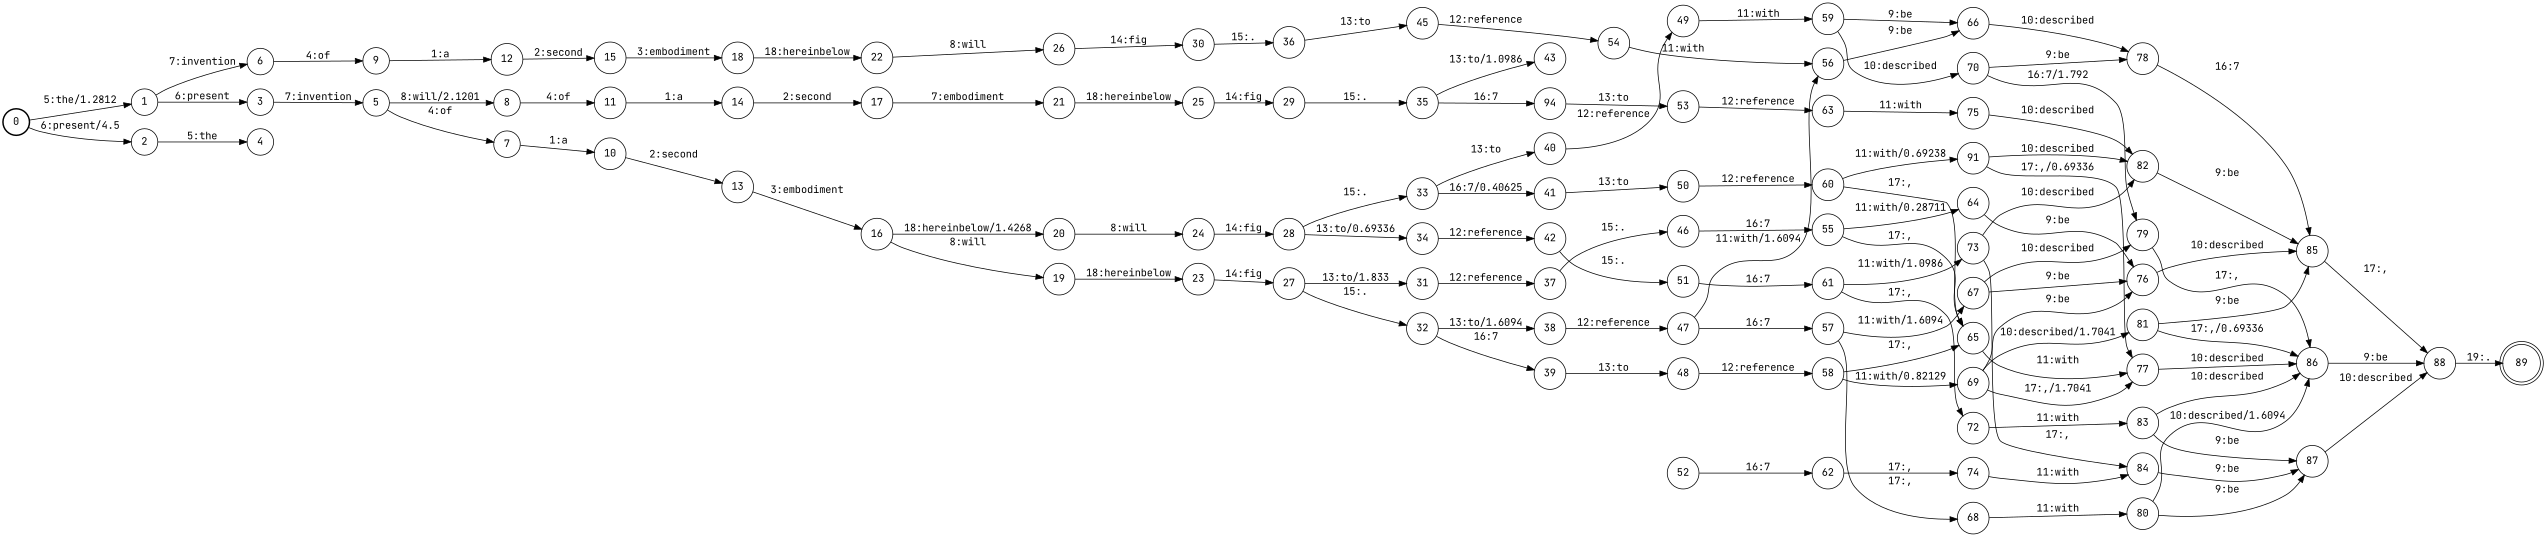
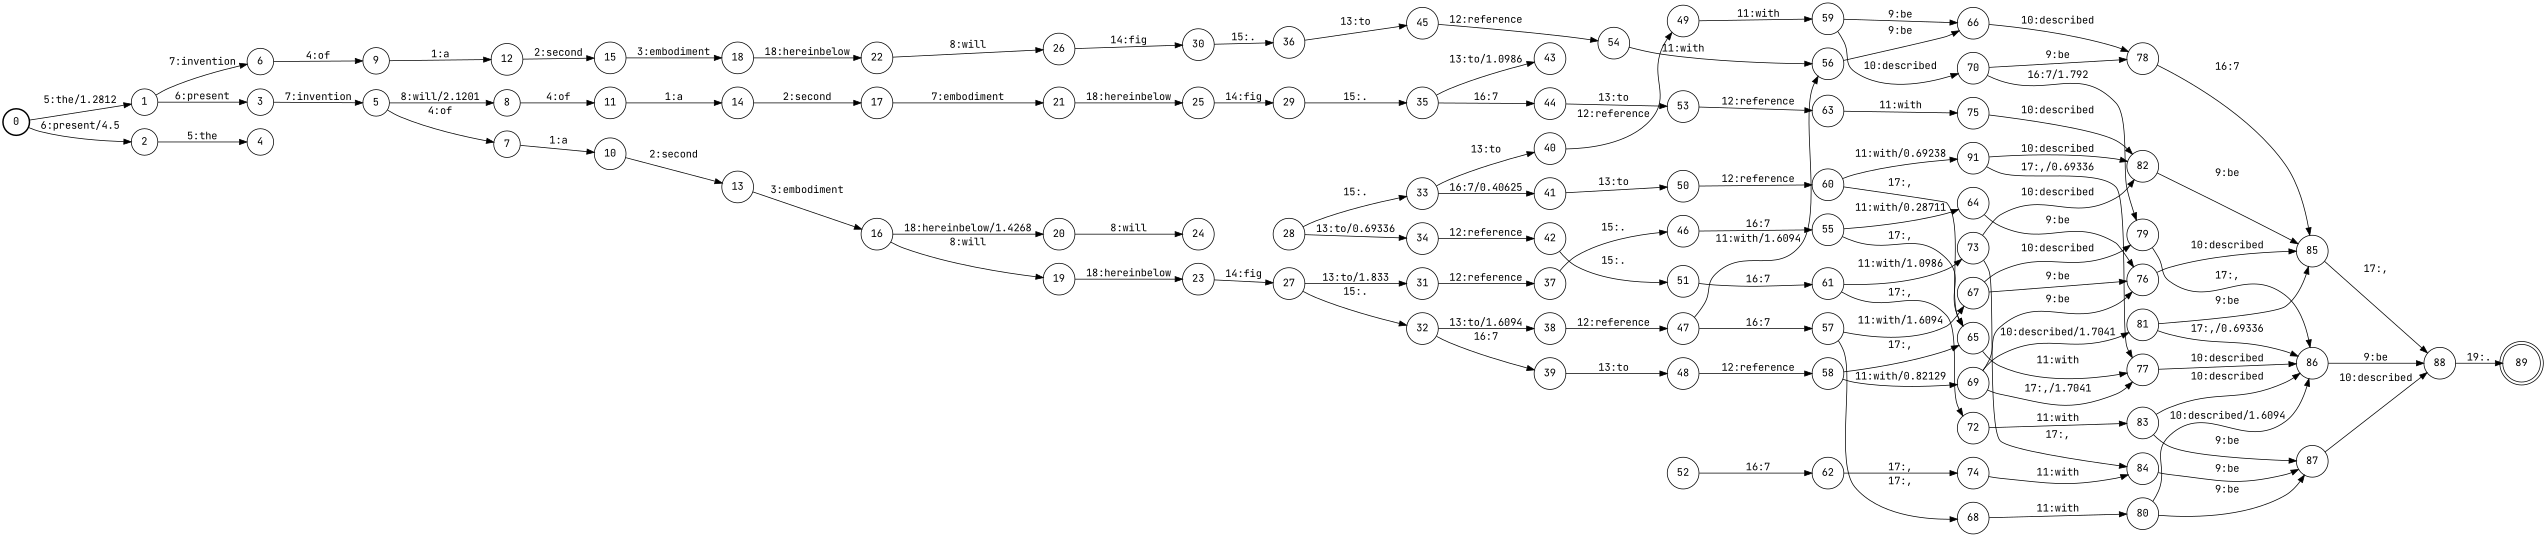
(1550, 104) -> (1550, 104)
(1240, 234) -> none
